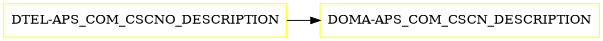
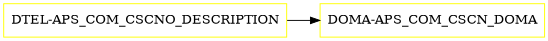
(460, 20) -> (432, 20)
